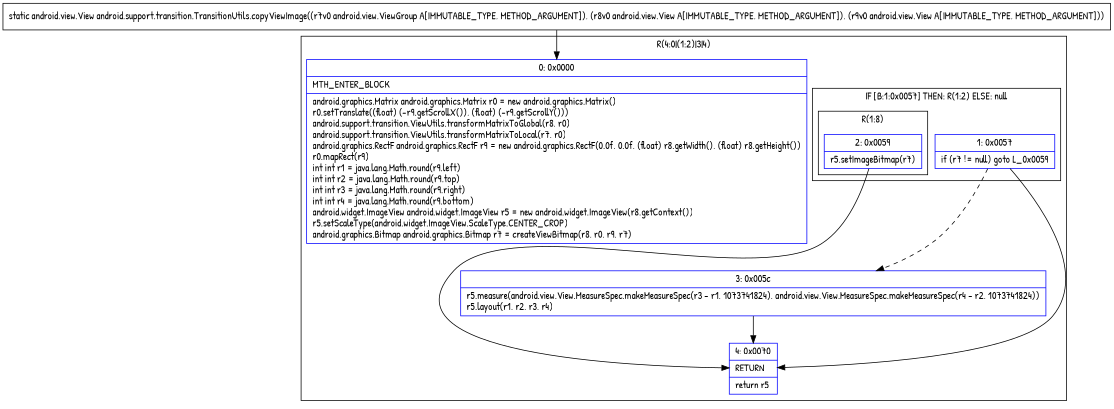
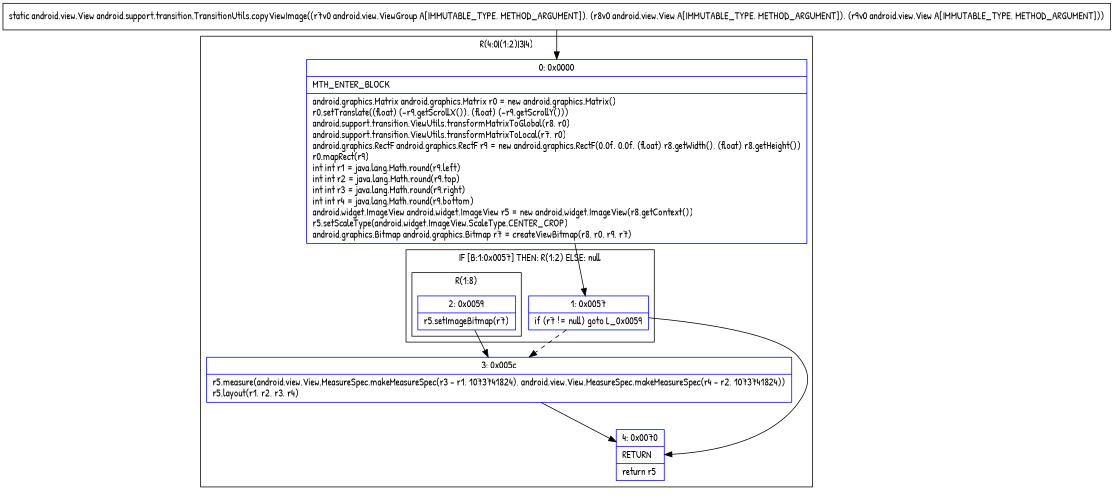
(514, 249) -> (480, 340)
none -> (579, 266)
